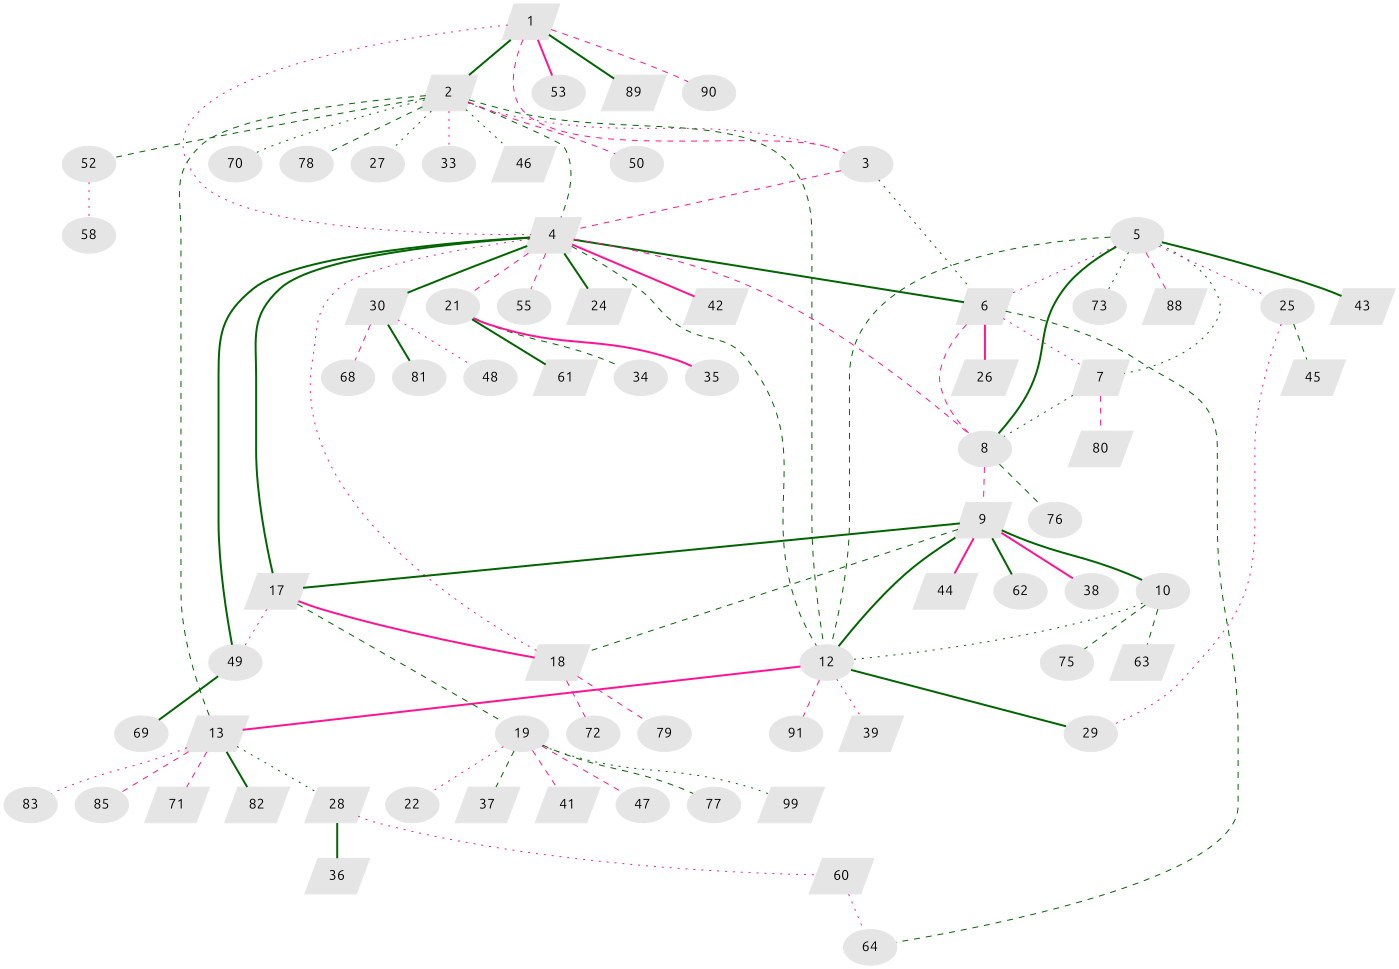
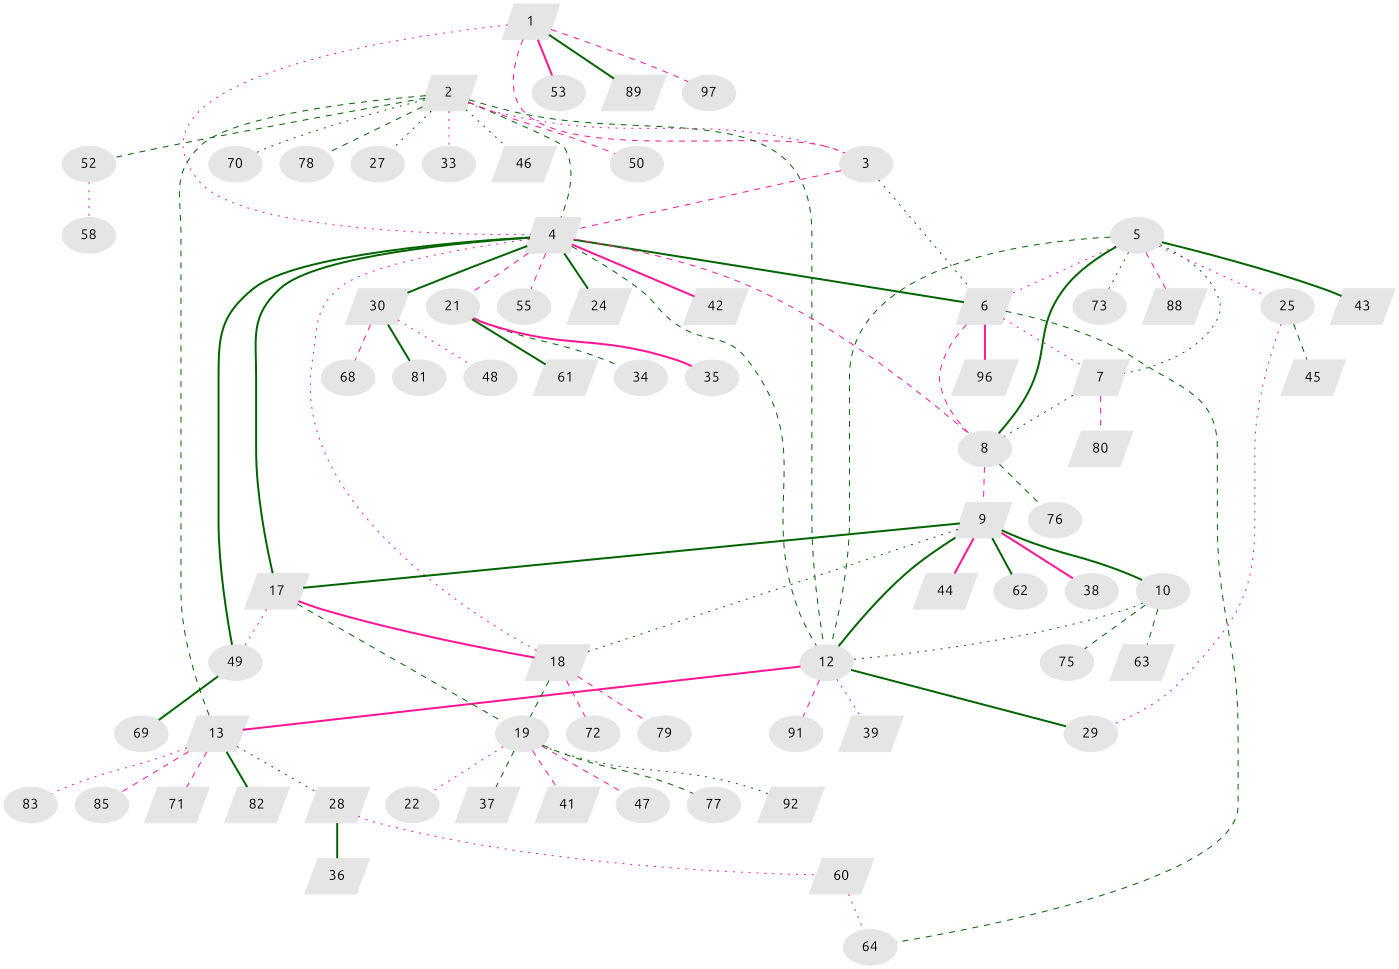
(490, 57) -> none
(709, 93) -> (709, 93)
(985, 378) -> (985, 378)
(772, 591) -> (772, 591)
none -> (538, 702)
(791, 805) -> (791, 805)
